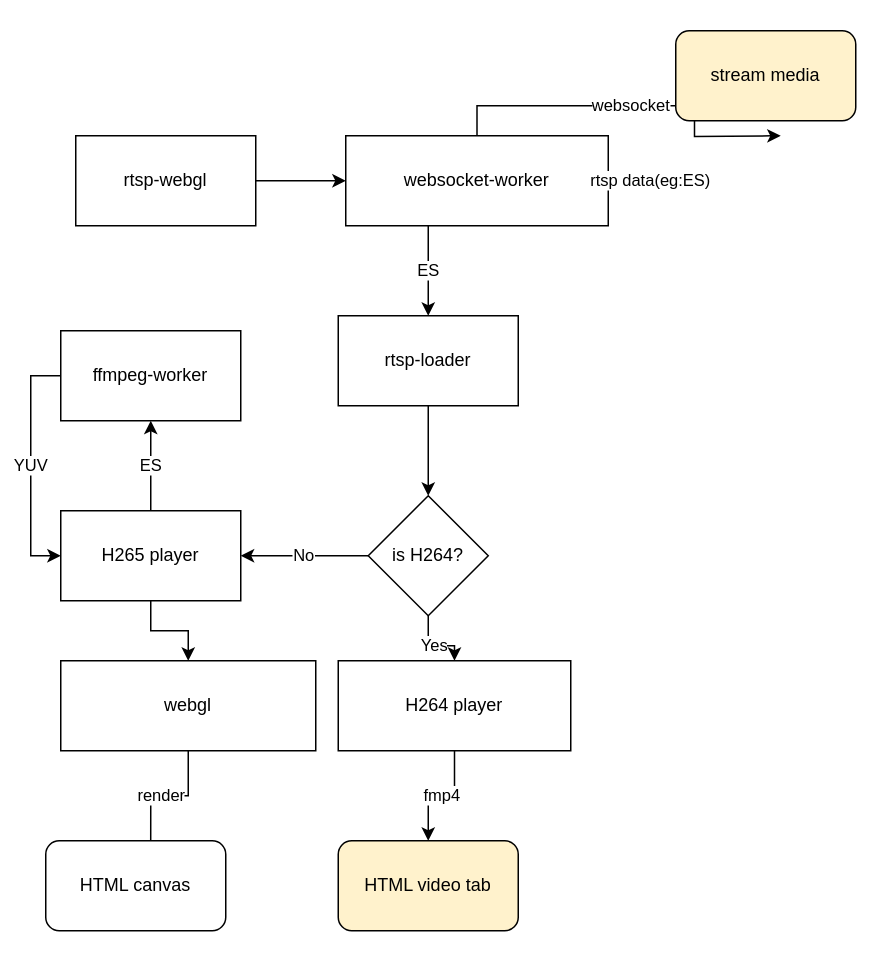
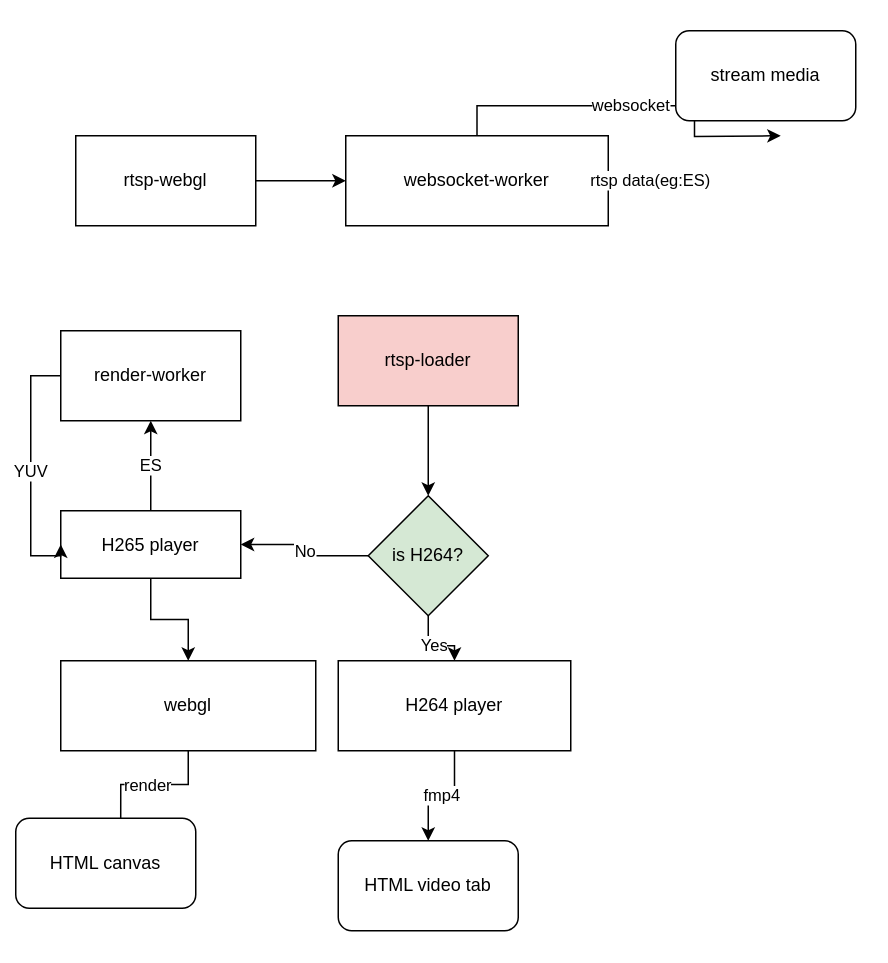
(766, 76) -> (766, 76)
(428, 266) -> none
(428, 361) -> (428, 361)
(151, 376) -> (151, 376)
(151, 556) -> (151, 545)
(428, 556) -> (428, 556)
(136, 886) -> (106, 863)
(428, 886) -> (428, 886)
